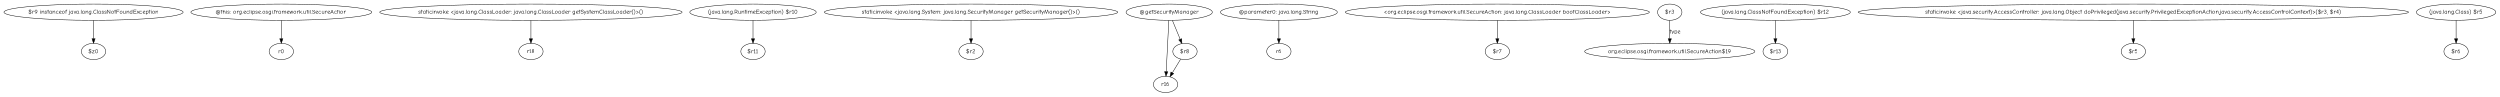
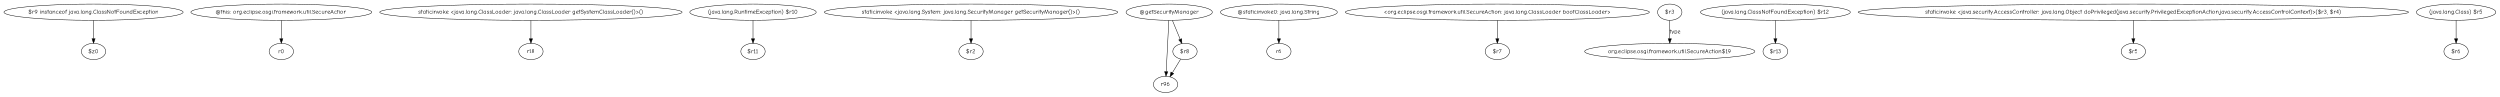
(1279, 12) -> (1279, 12)
(1166, 84) -> (1166, 84)
